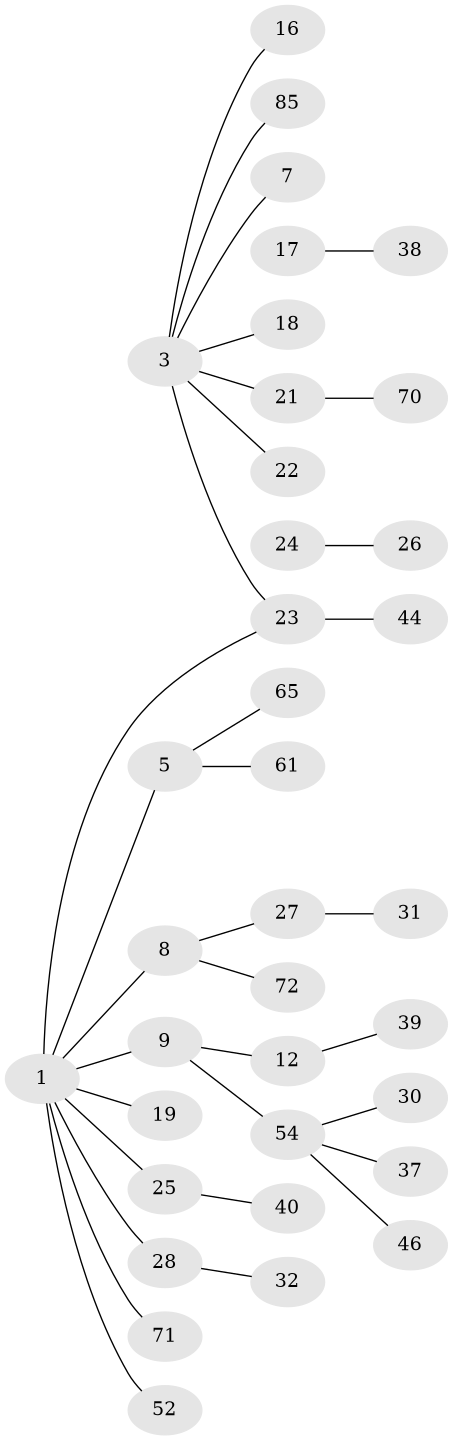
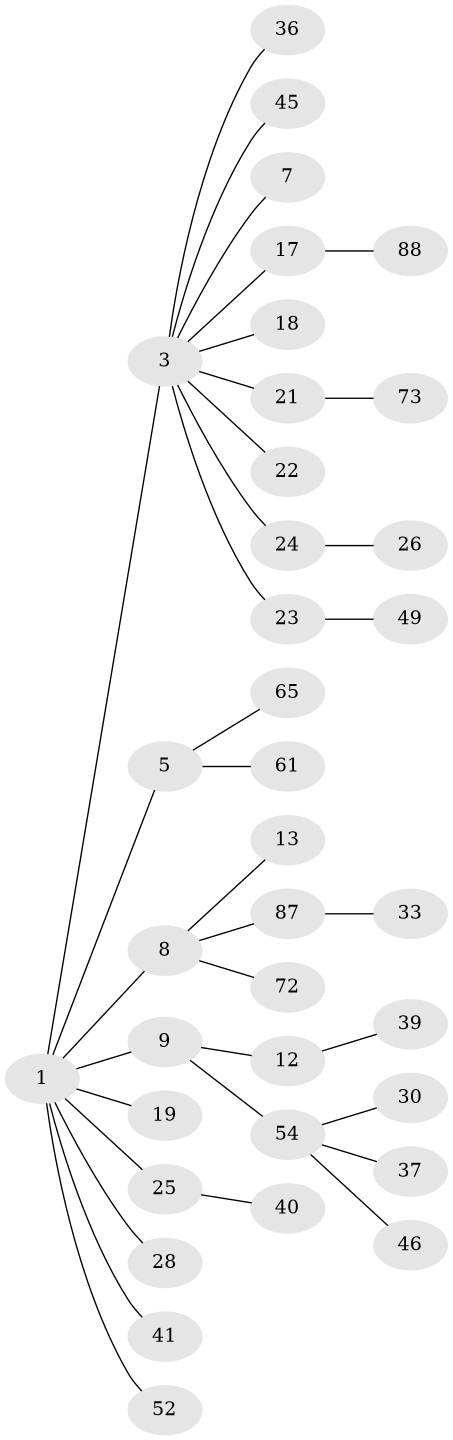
(288, 30) -> (288, 30)
(288, 104) -> (288, 104)
(411, 251) -> (411, 251)
none -> (226, 306)
(411, 398) -> (411, 398)
none -> (217, 458)
(411, 619) -> (411, 619)
(88, 808) -> (104, 720)
none -> (288, 840)
(288, 914) -> (288, 914)
(411, 914) -> (411, 914)
(288, 1282) -> none
(165, 1337) -> (165, 1337)
